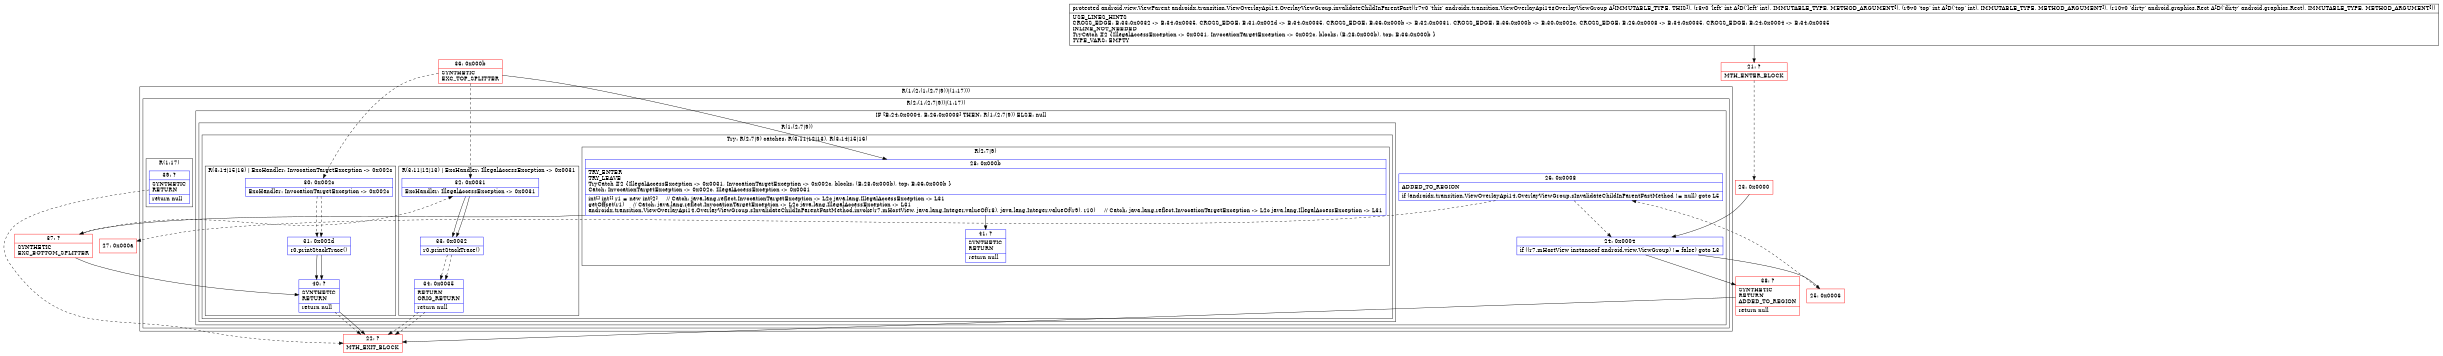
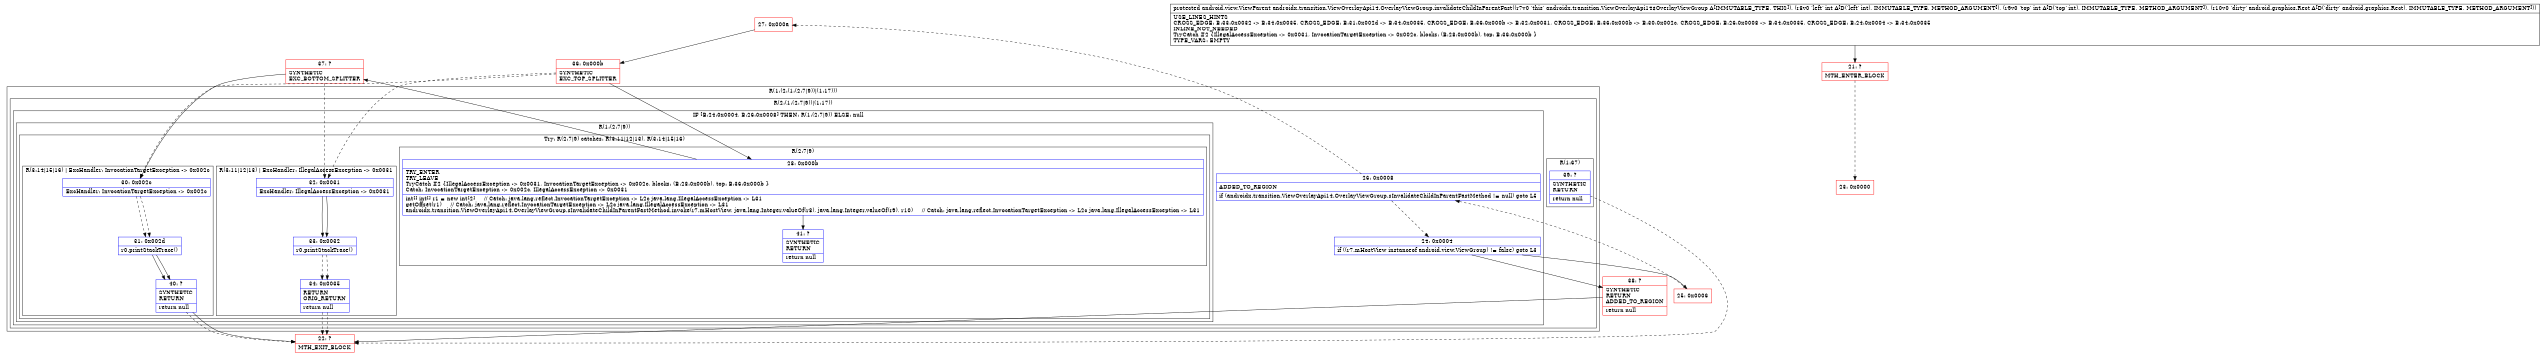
none -> (689, 46)
(169, 163) -> (1570, 163)
(1716, 222) -> none
(184, 284) -> (225, 83)
